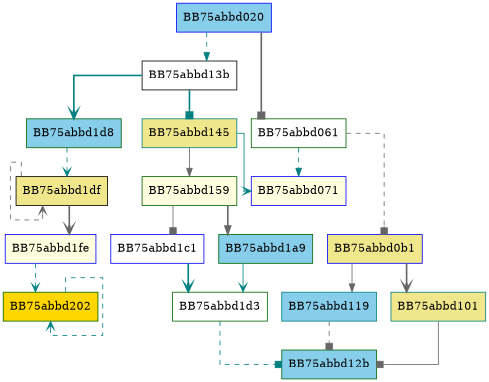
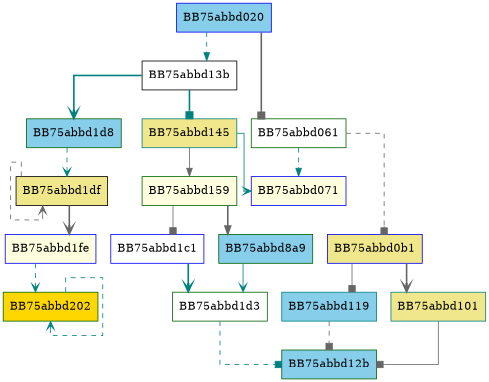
(266, 249) -> (266, 249)
(352, 274) -> (352, 274)
